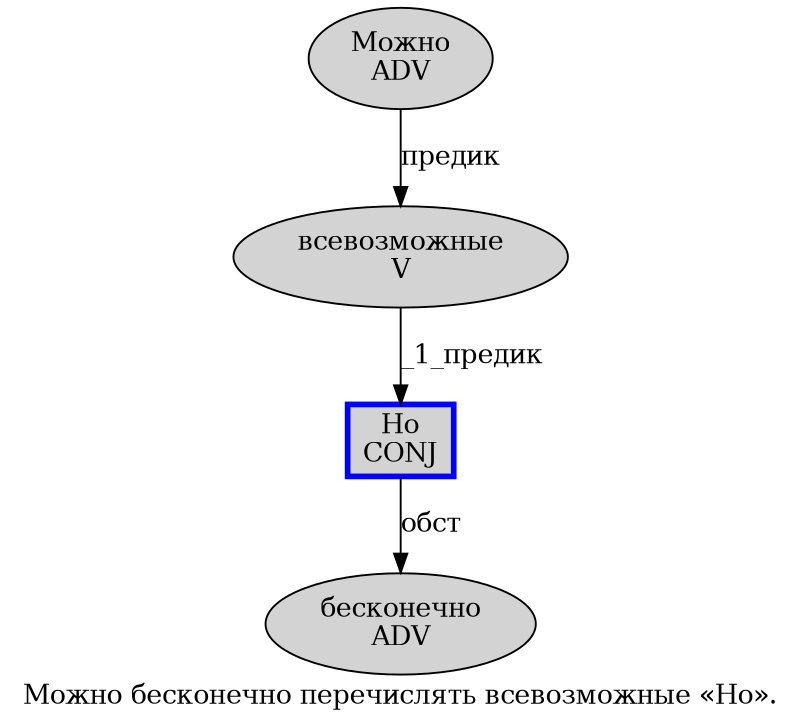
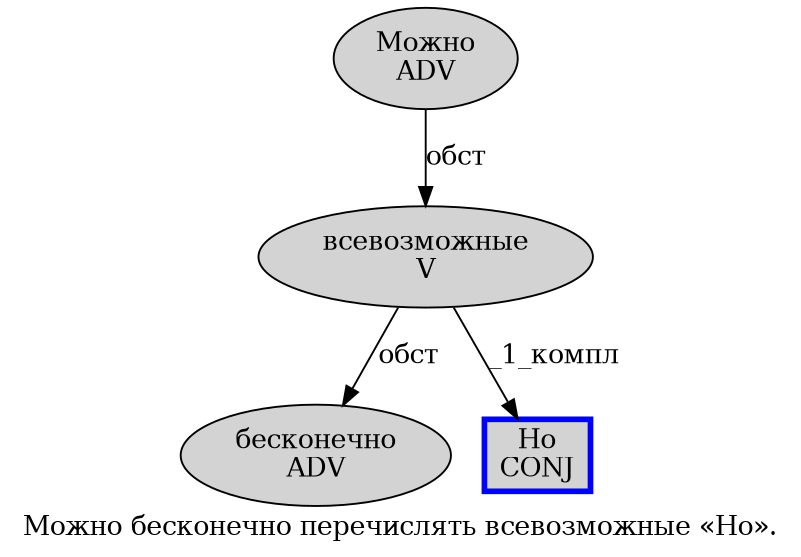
(451, 158) -> (456, 158)
(473, 356) -> (555, 356)
(401, 515) -> (375, 348)
